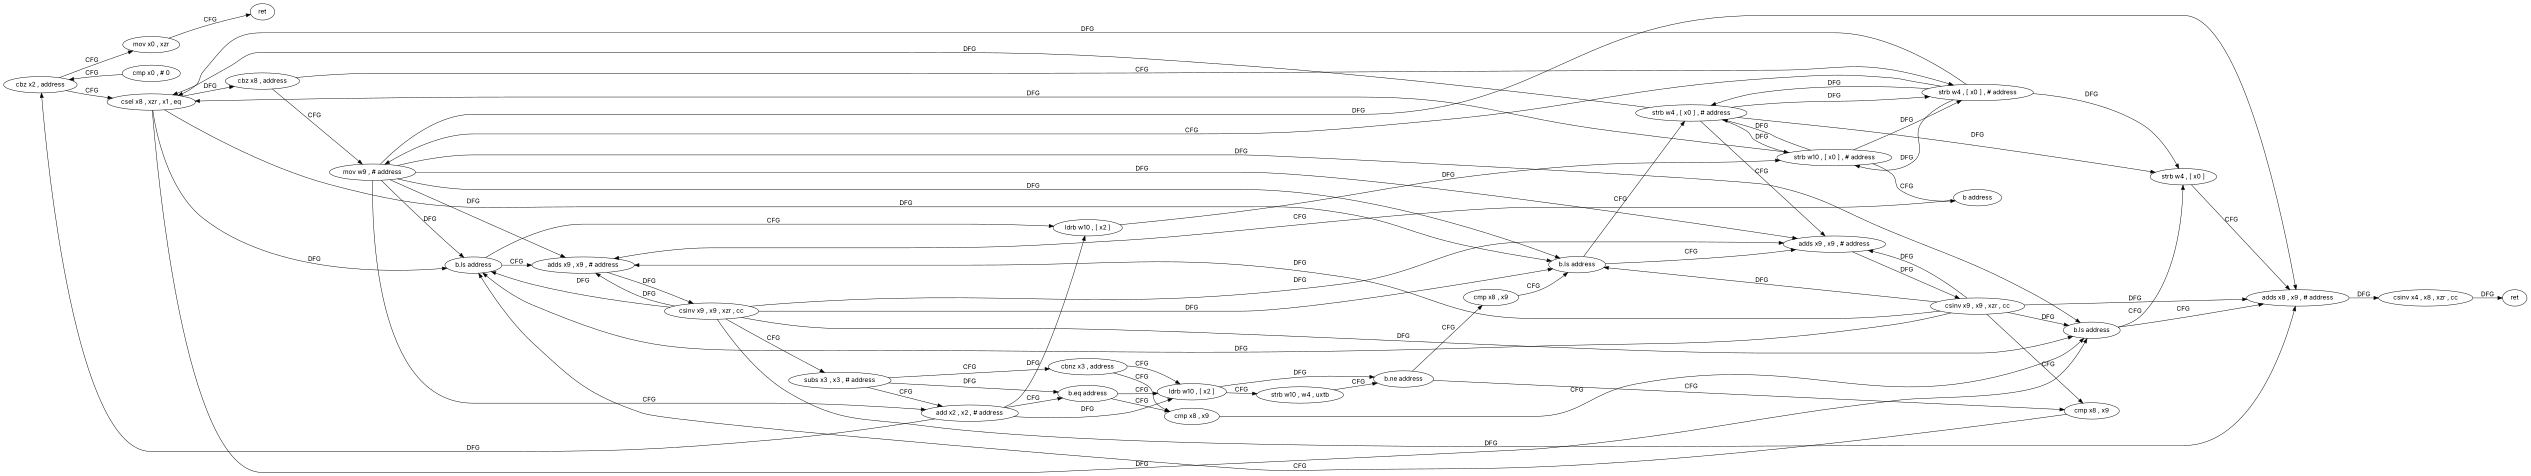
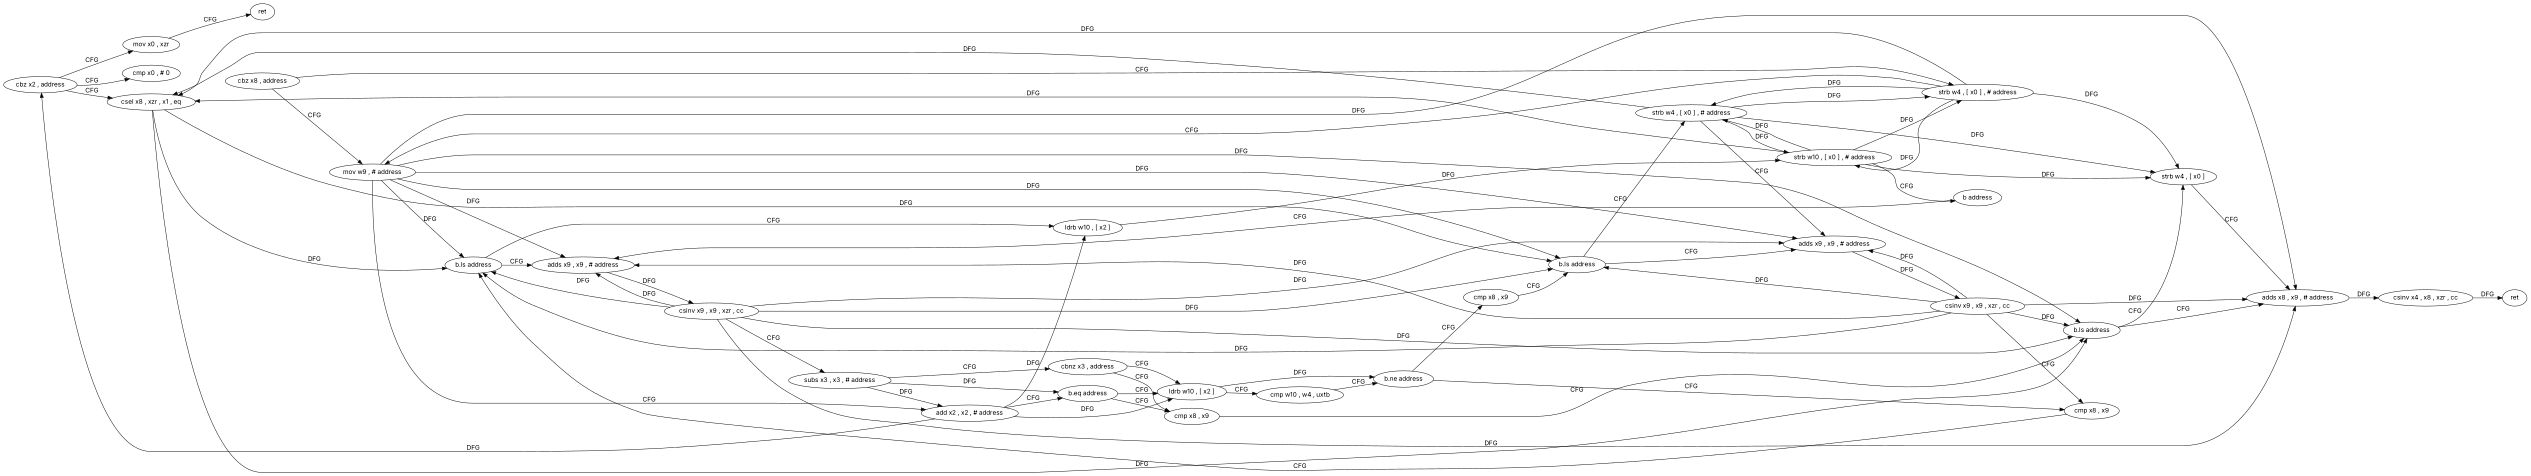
(98, 76) -> (101, 84)
(206, 92) -> none
none -> (2005, 177)
(906, 392) -> (906, 392)
(1300, 395) -> (1300, 395)
